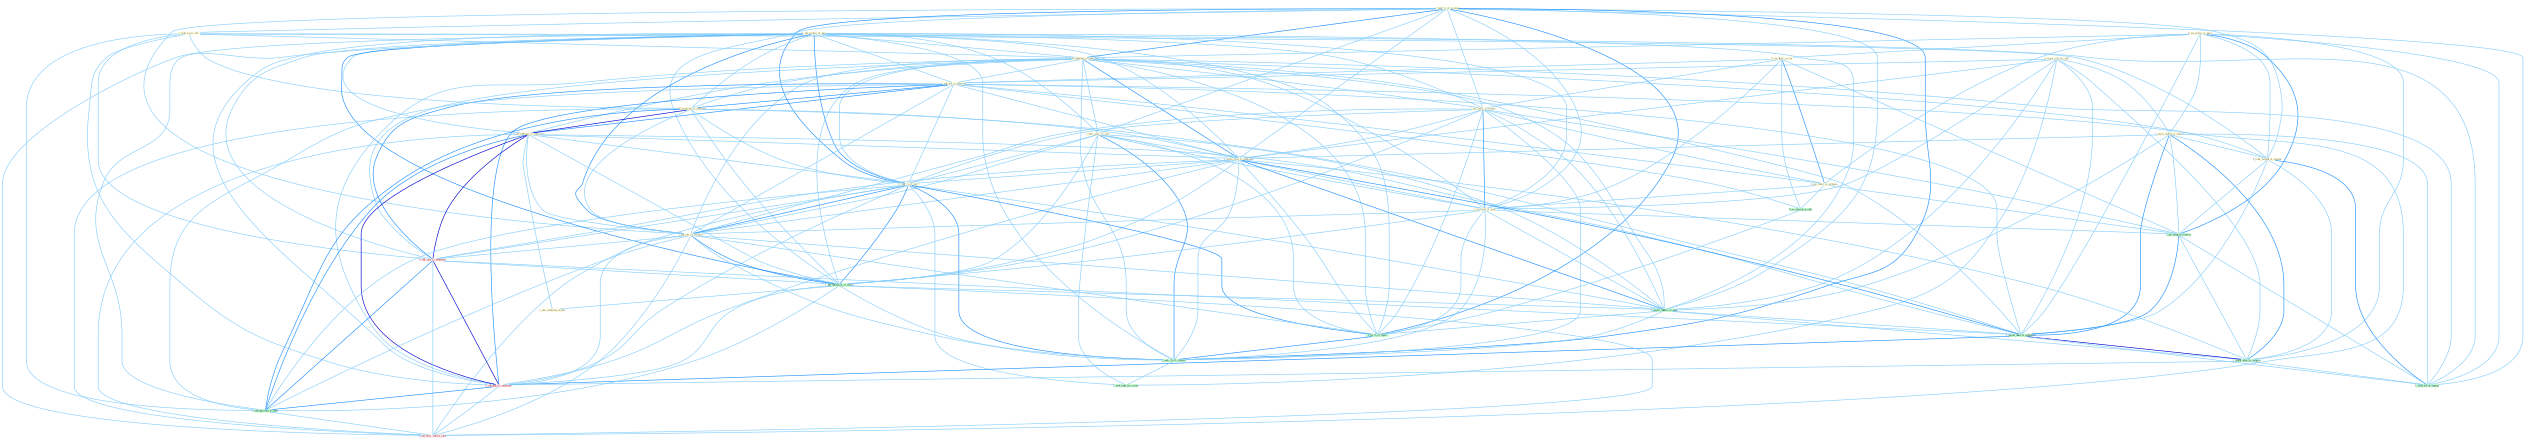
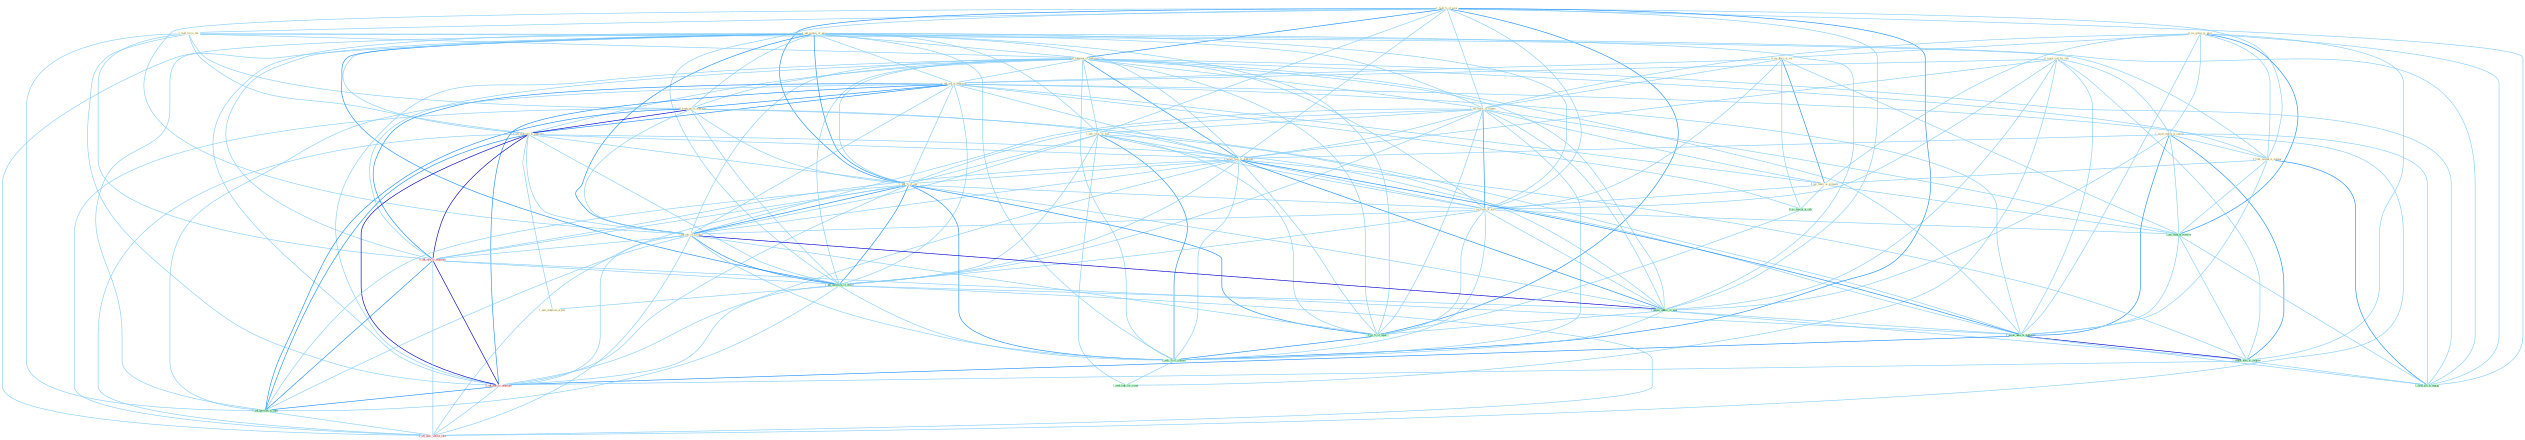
(1447, 8) -> (1447, 8)
(1559, 48) -> (1817, 52)
none -> (344, 104)
none -> (1254, 124)
none -> (956, 209)
(1154, 271) -> (1154, 271)
(2332, 272) -> (2057, 171)
(2150, 310) -> (2150, 310)
(944, 351) -> (1197, 197)
